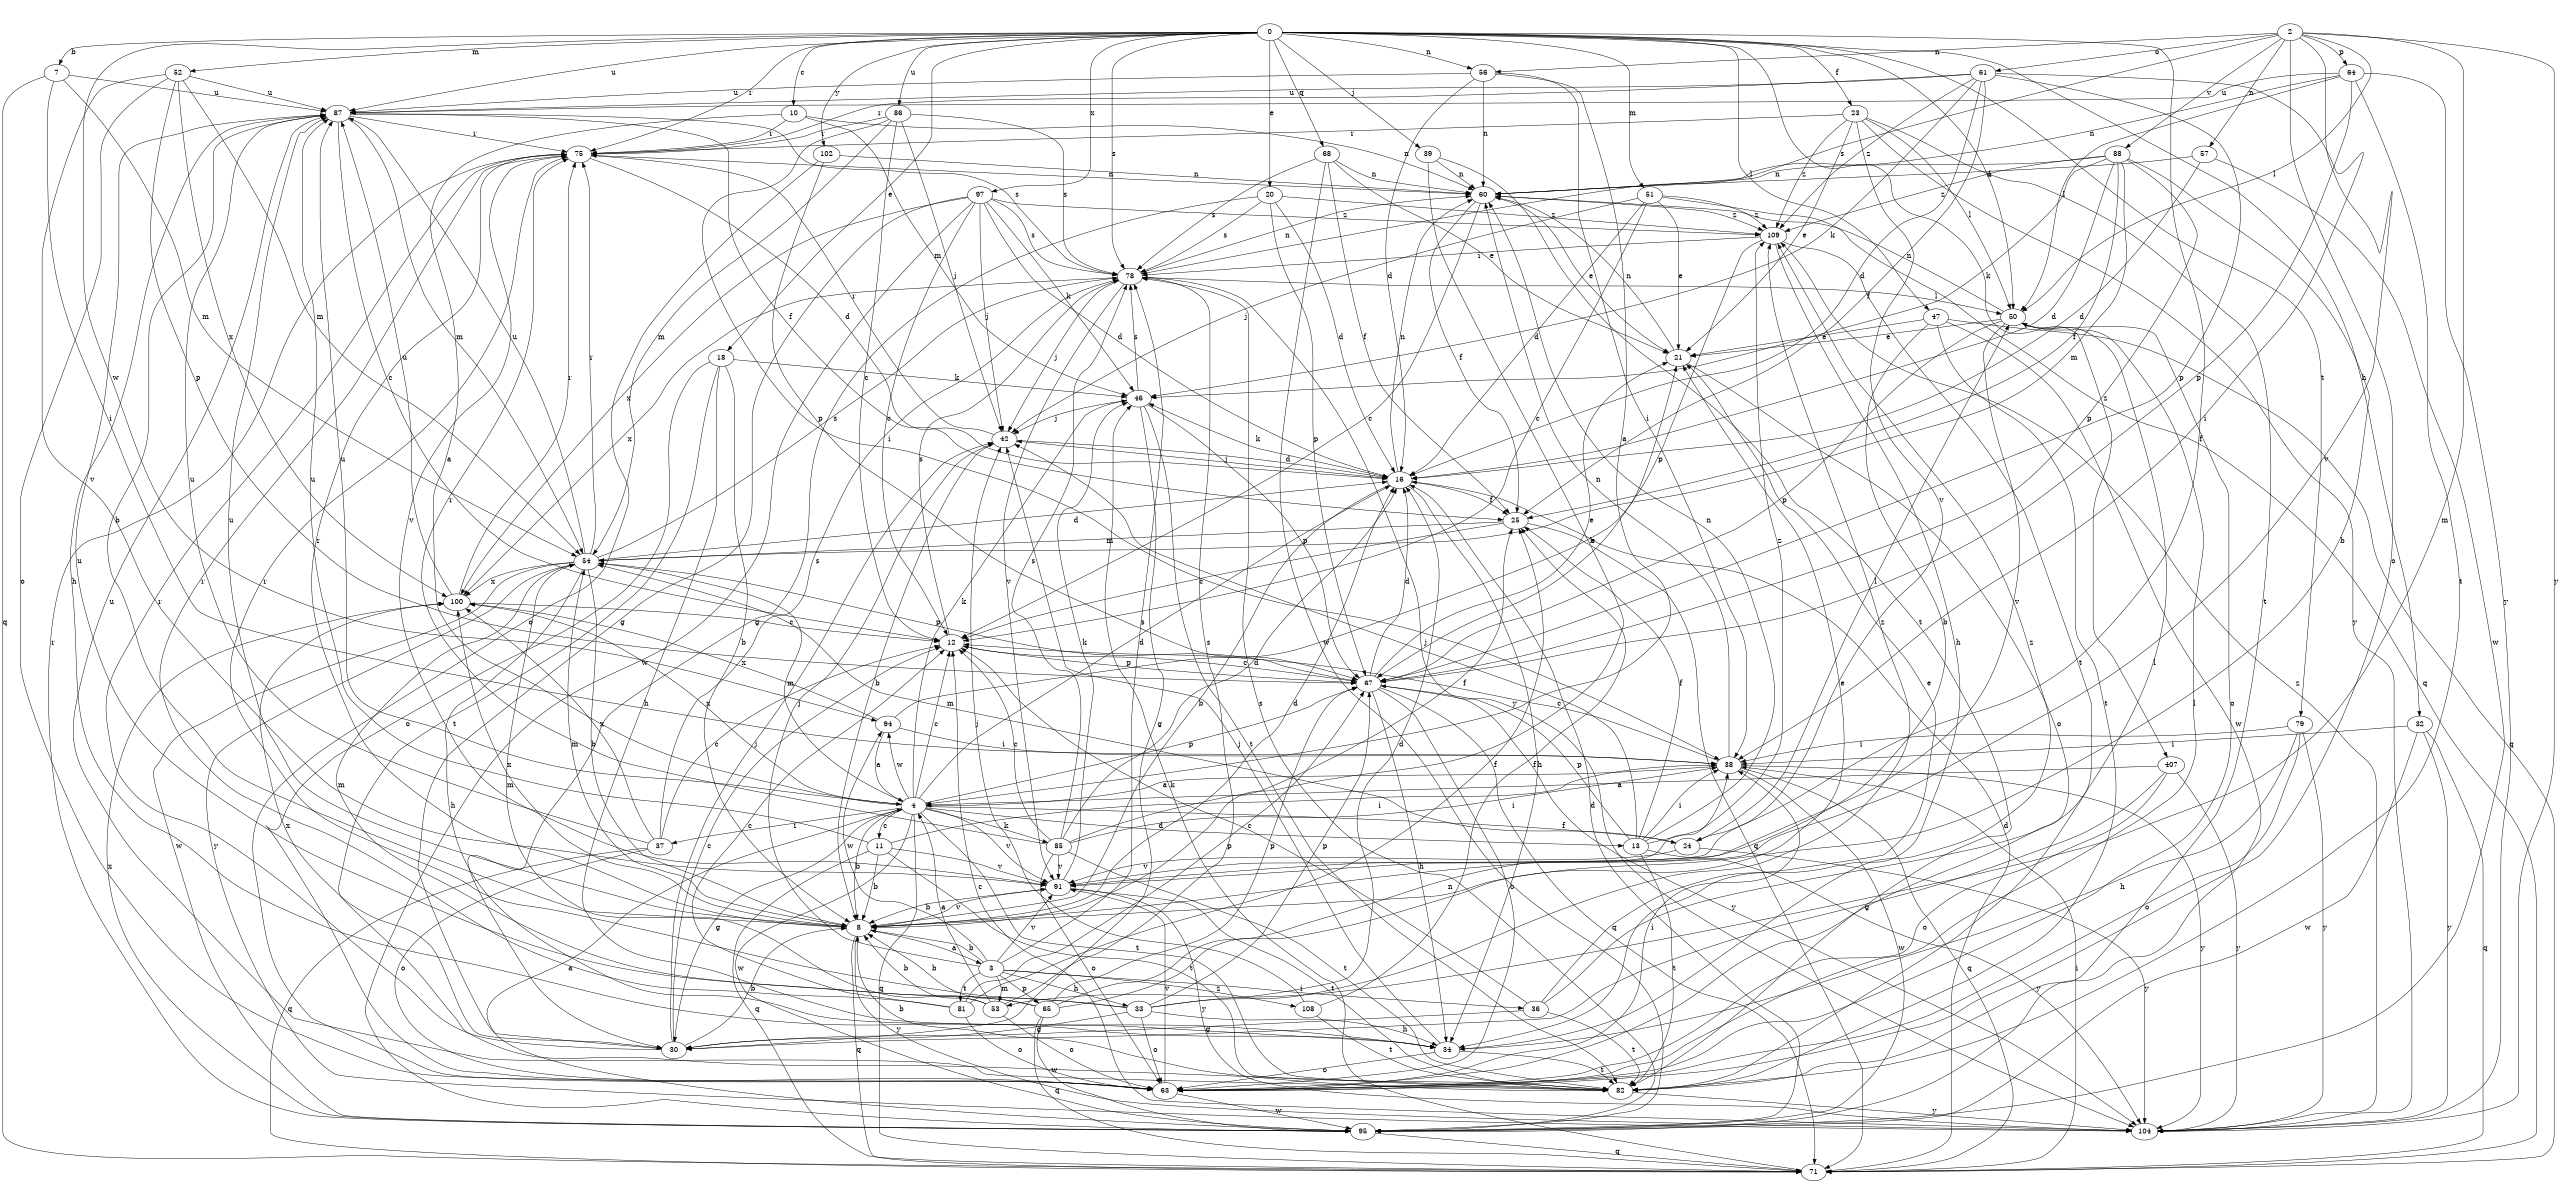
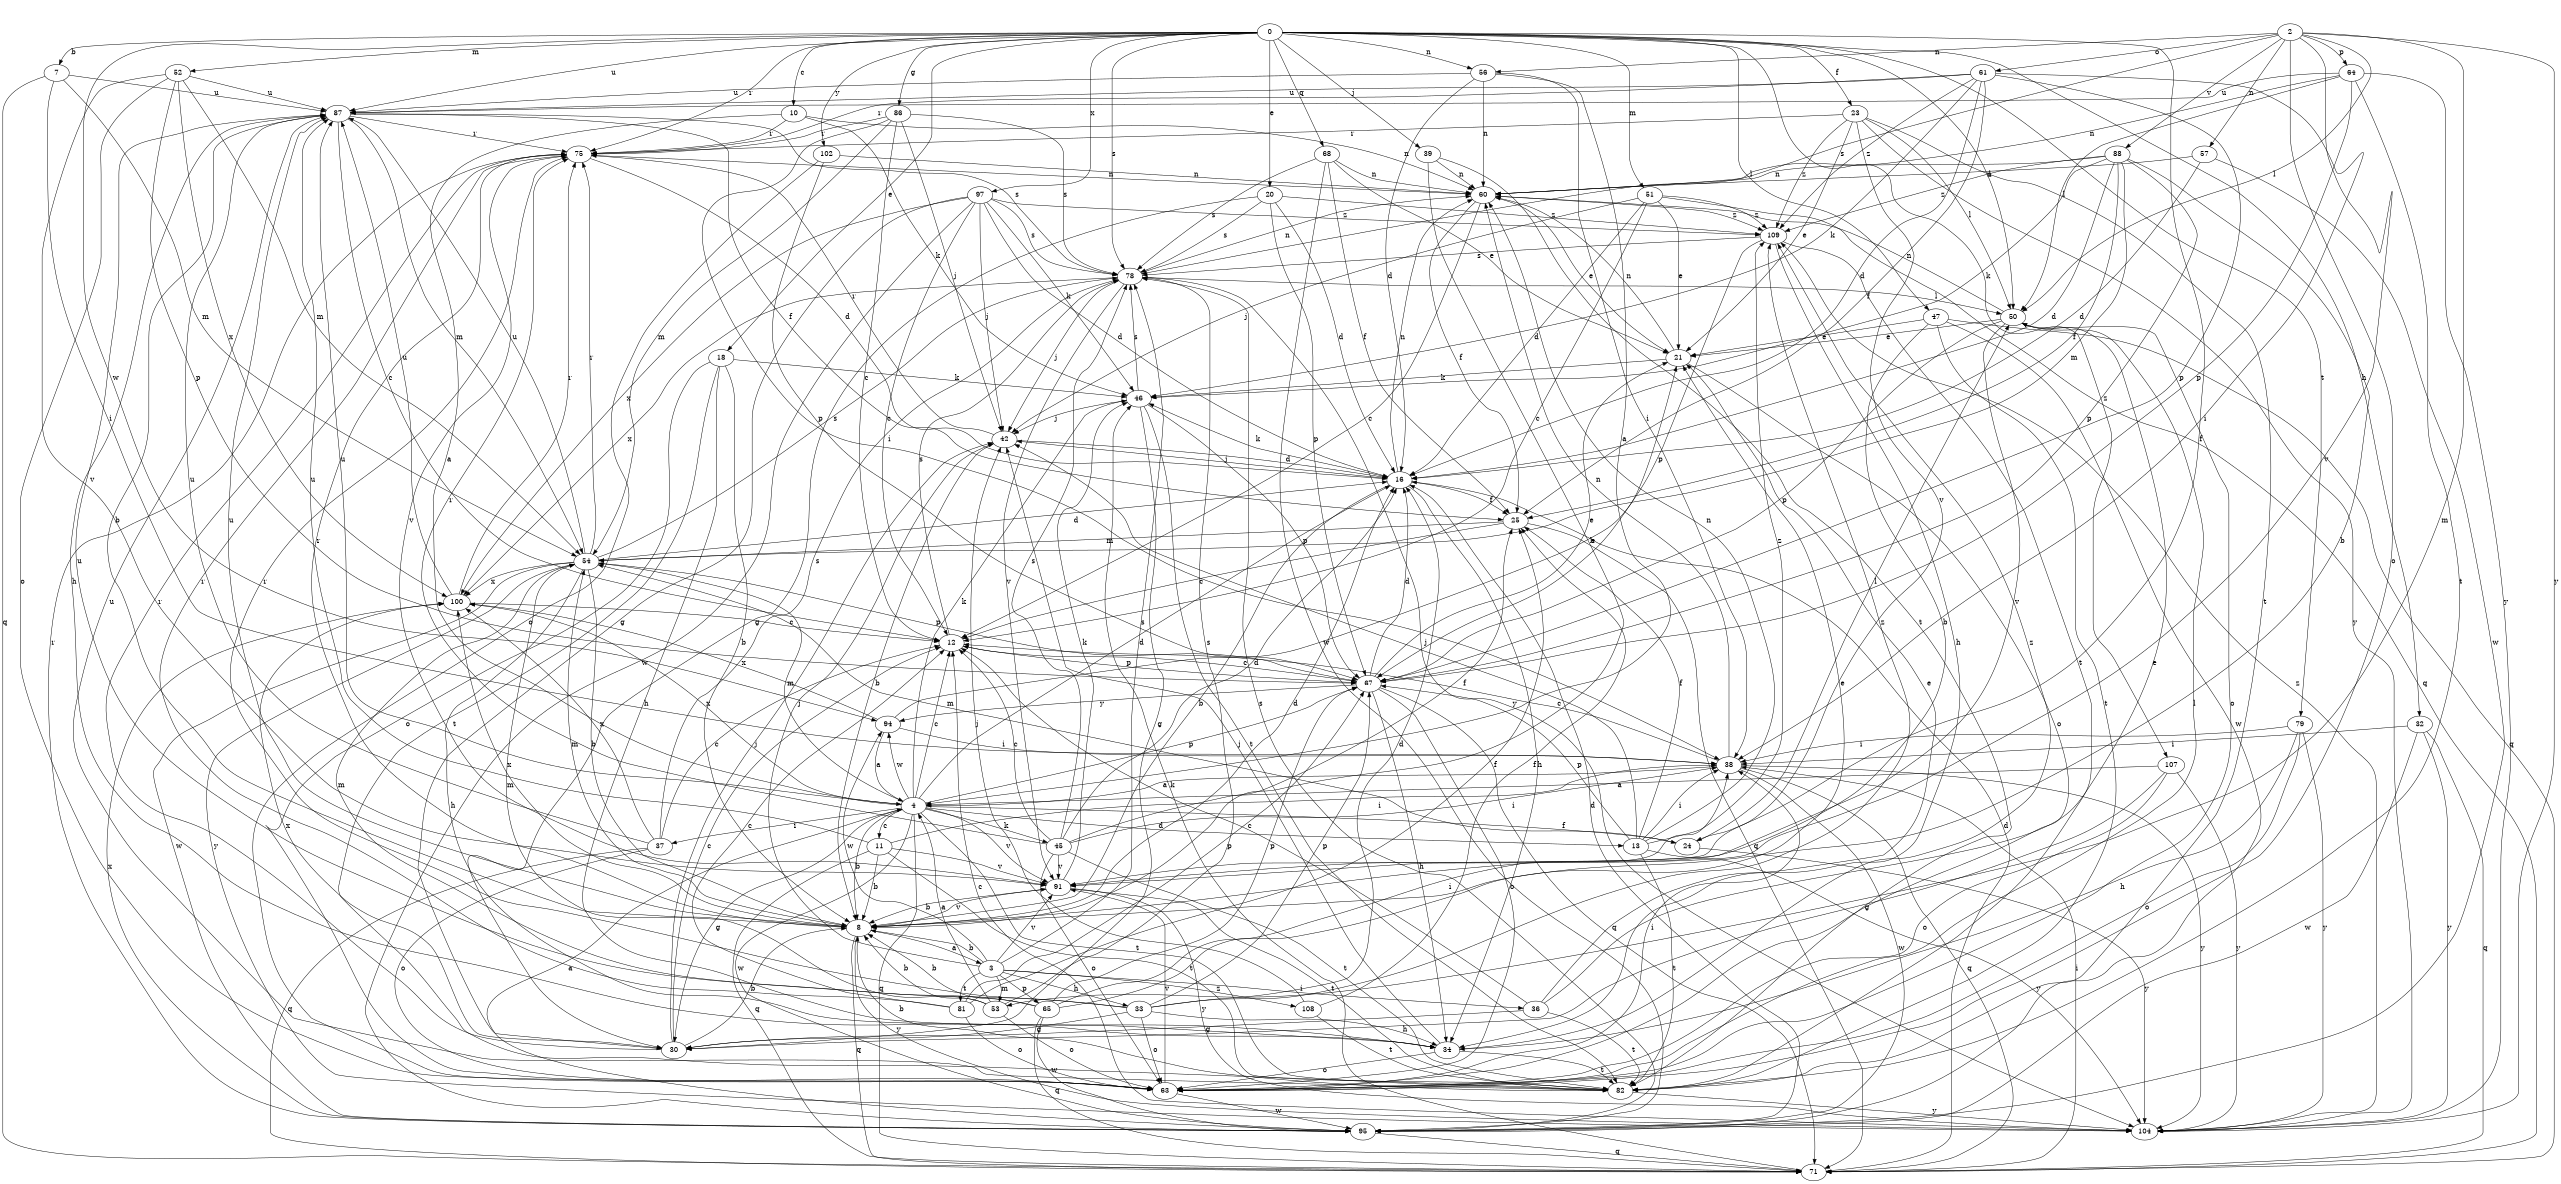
(913, 73) -> (913, 73)
(938, 256) -> (938, 256)
(1479, 256) -> (1479, 256)
none -> (1411, 378)
(2155, 663) -> (2155, 663)
(2171, 765) -> (2171, 765)
(1059, 847) -> (1059, 847)
(1374, 858) -> none
(1450, 887) -> (1450, 887)
(1741, 915) -> (1130, 699)
